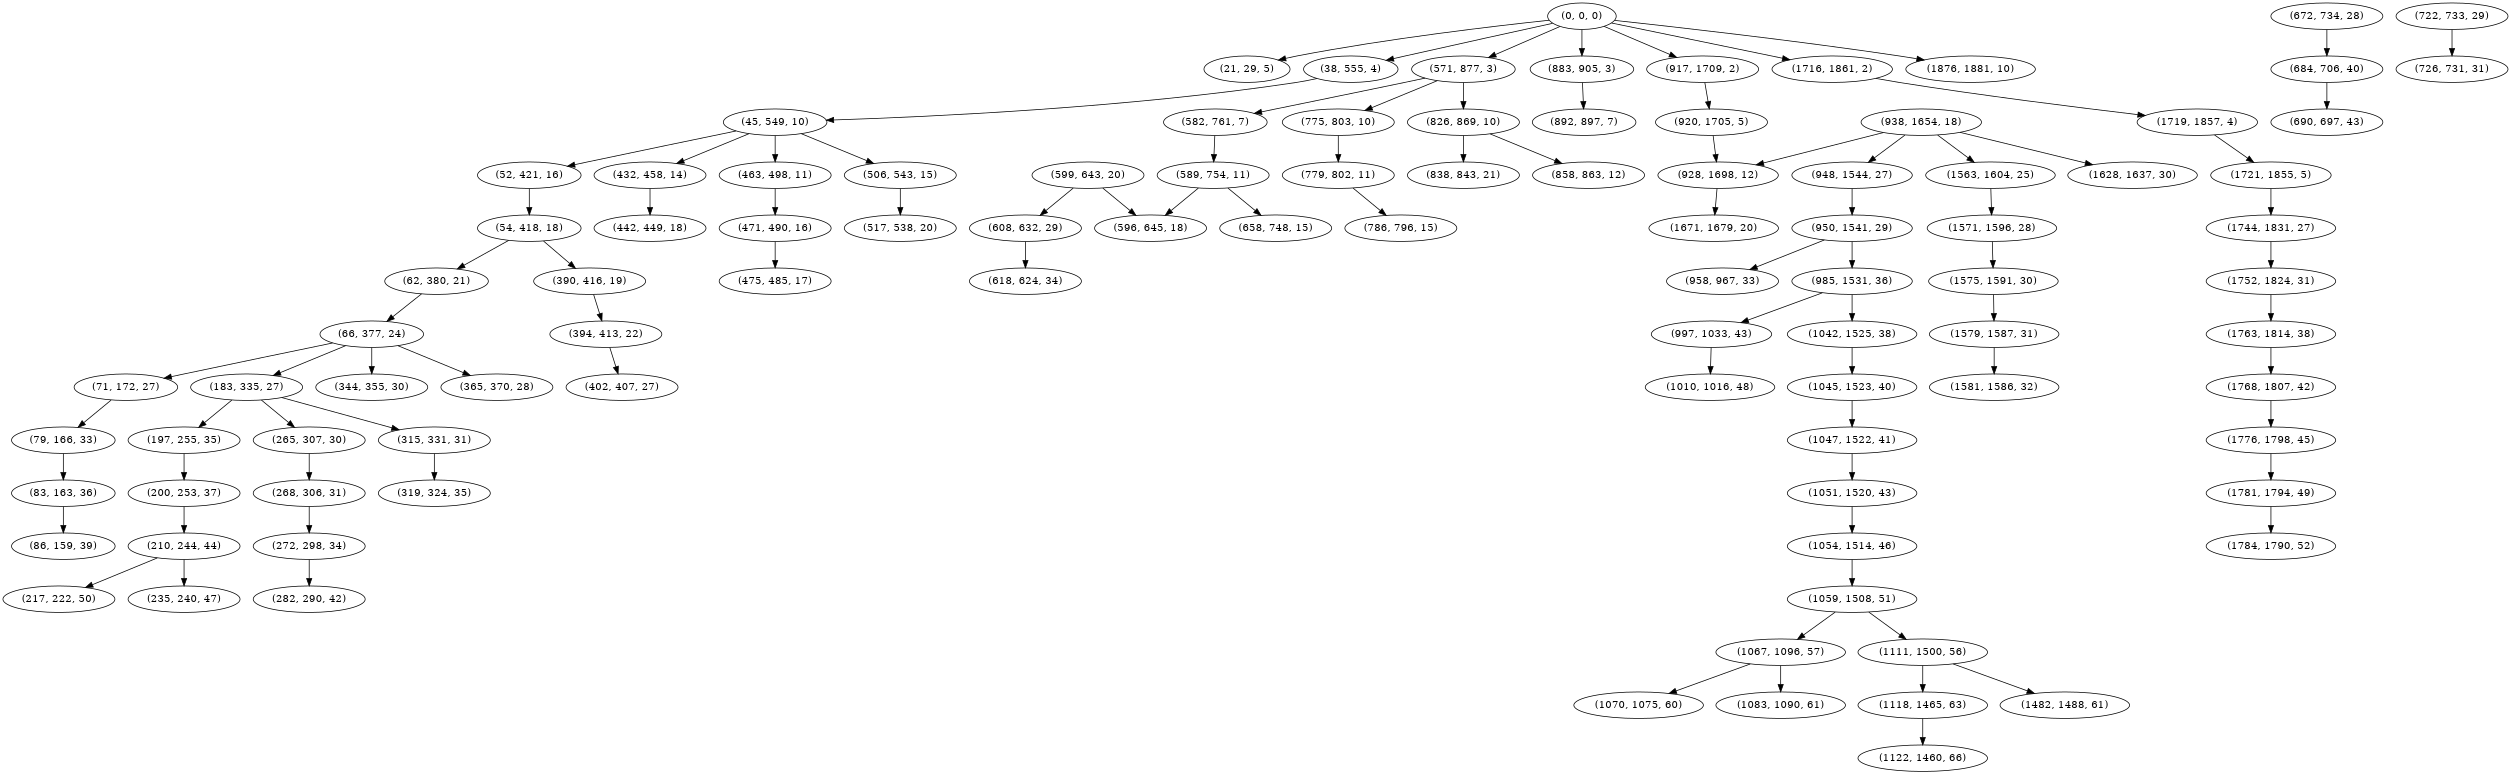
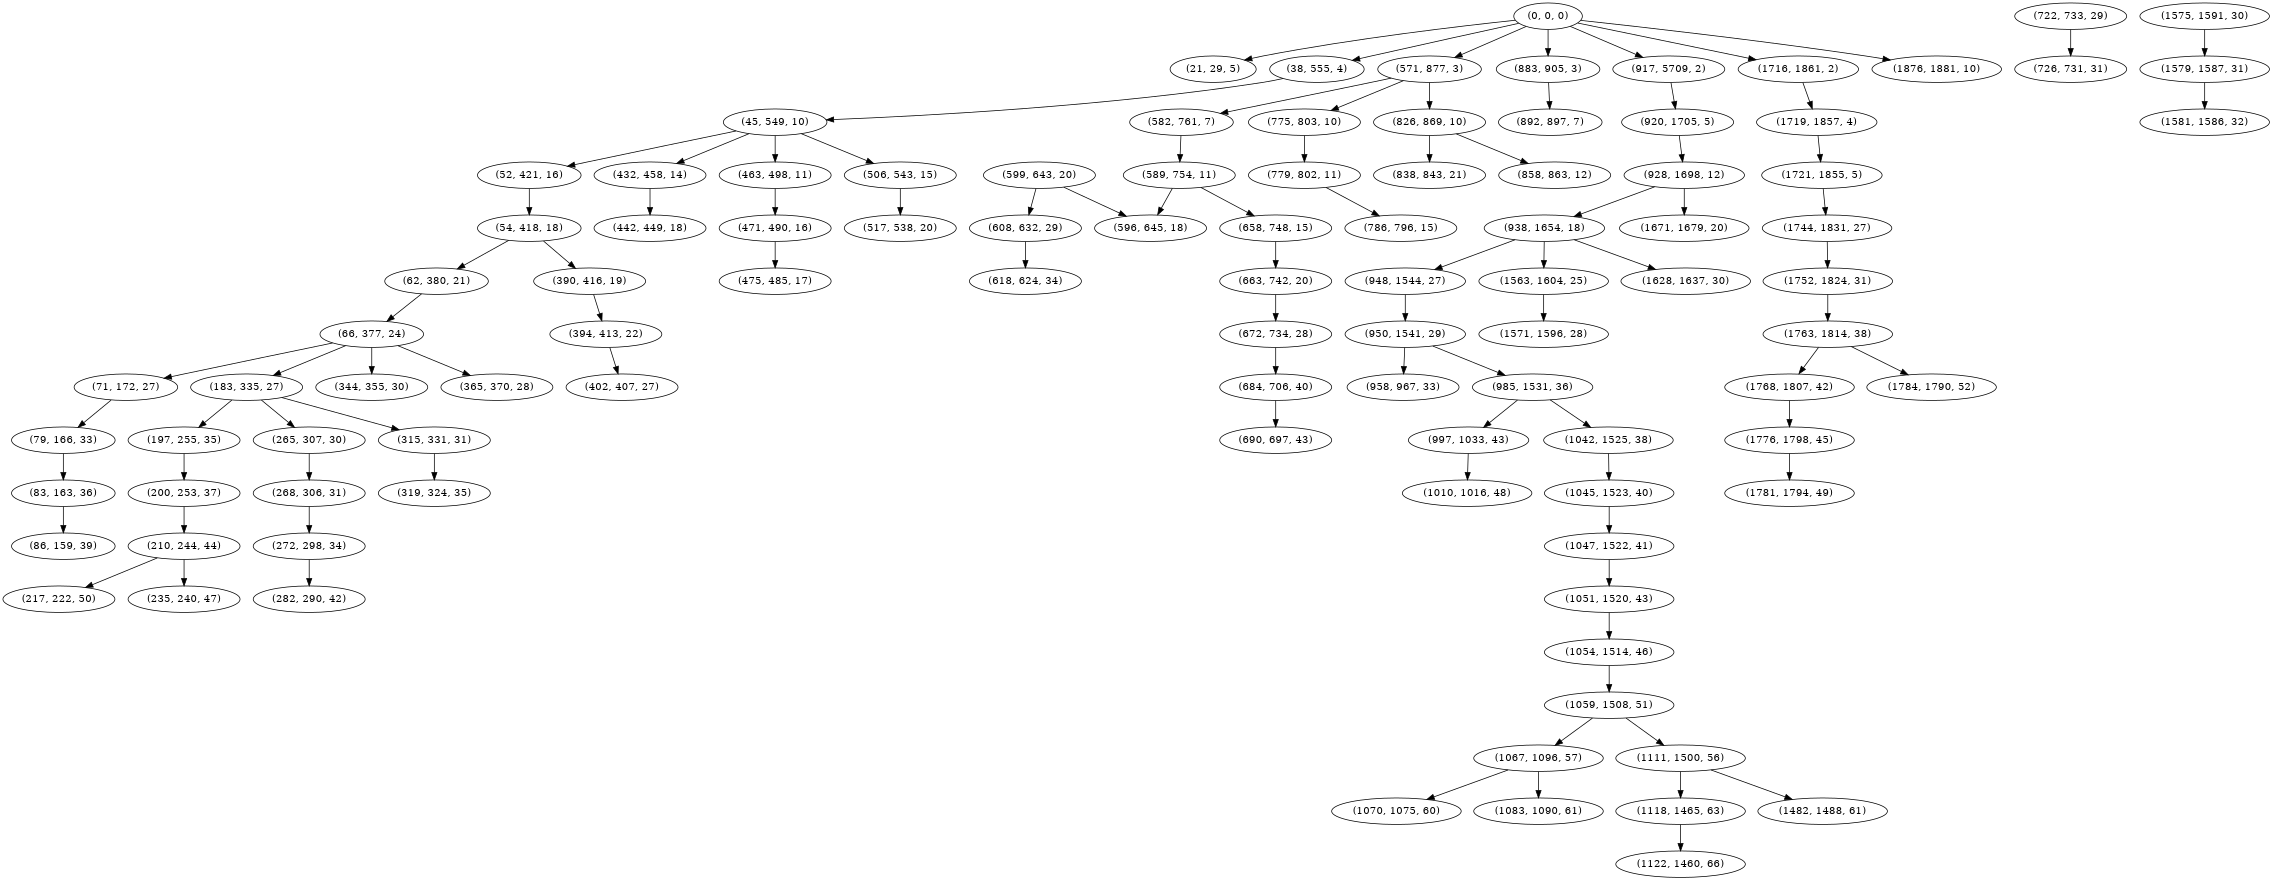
(1703, 69) -> (1669, 69)
(1823, 148) -> (1618, 200)
(1993, 251) -> none
none -> (1276, 281)
(2271, 516) -> (1876, 359)
